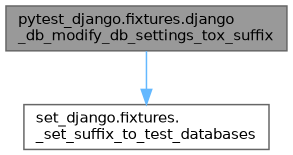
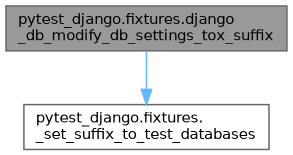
(146, 127) -> (146, 127)
